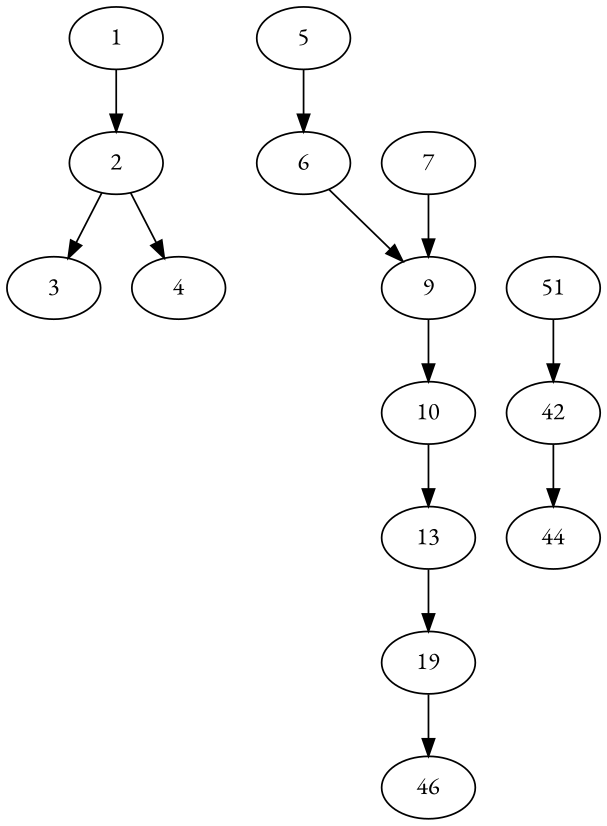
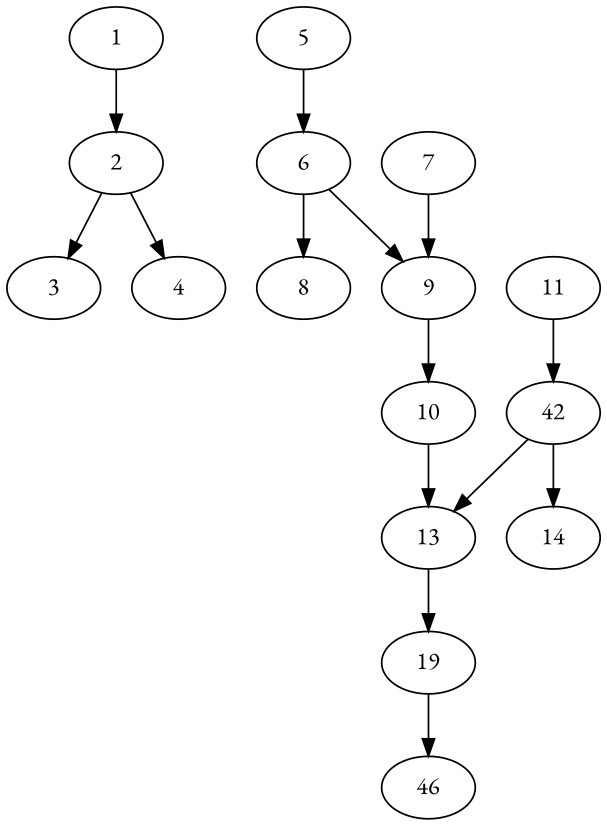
none -> (304, 288)
(553, 288) -> (553, 288)
none -> (497, 469)
(553, 538) -> (553, 538)
